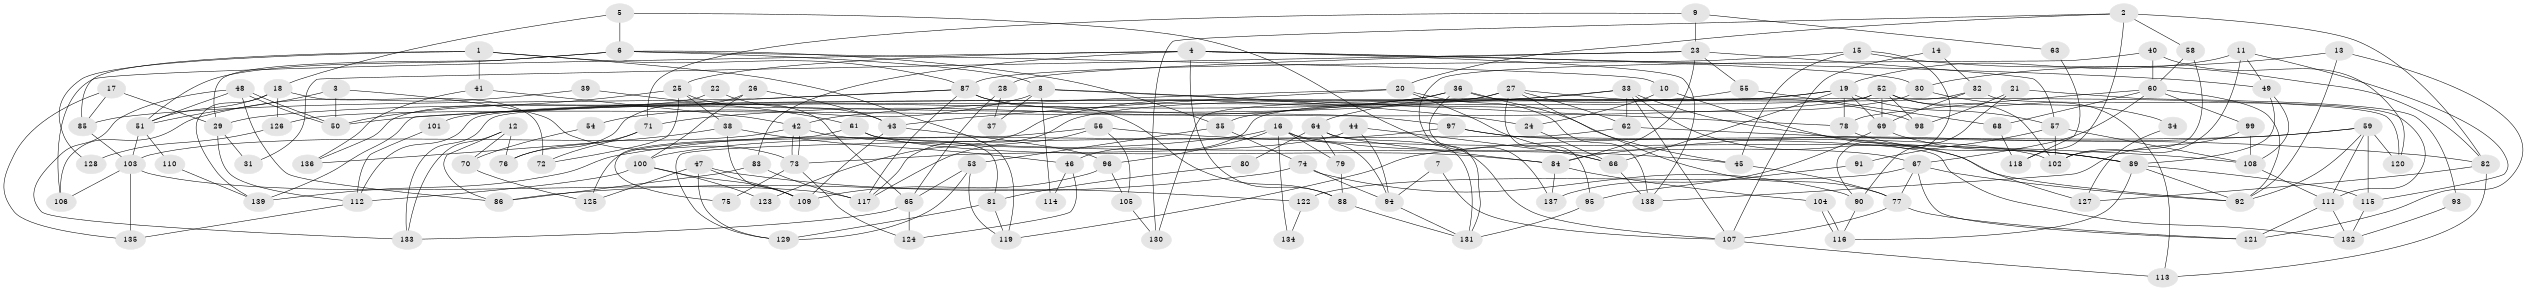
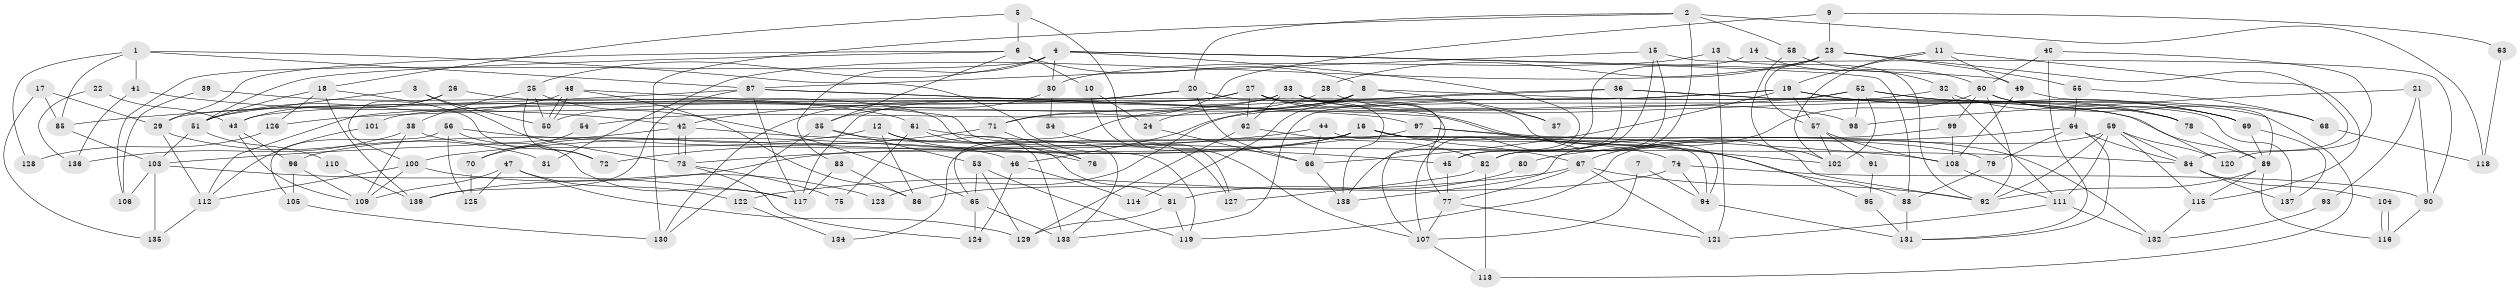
none -> (731, 185)
